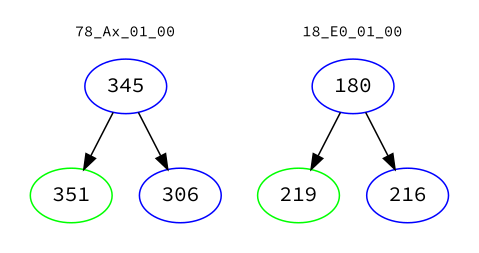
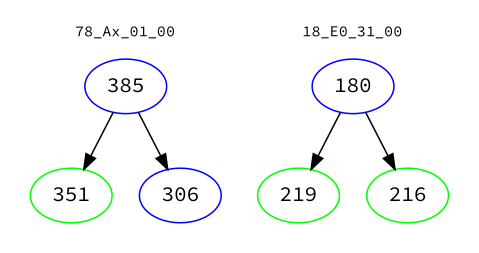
(353, 33) -> (353, 33)
(126, 86) -> (126, 86)
(408, 195) -> (408, 195)
